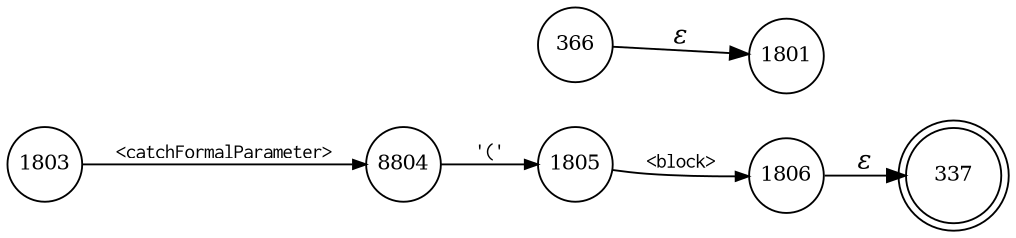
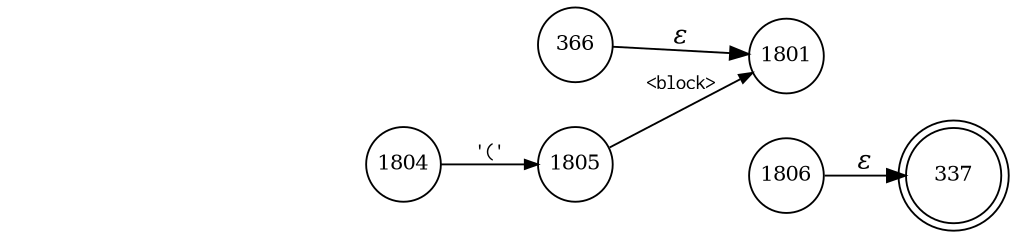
(45, 164) -> none
(404, 164) -> (404, 164)
(674, 175) -> (675, 113)
